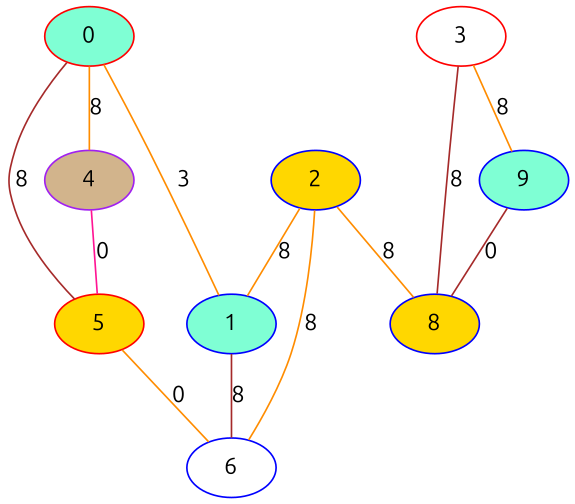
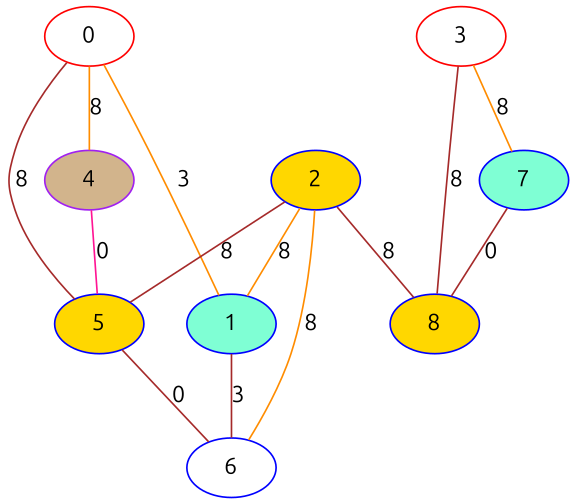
(89, 36) -> (89, 36)
(524, 180) -> (524, 180)
none -> (211, 250)
(375, 252) -> (375, 252)
(99, 324) -> (99, 324)
(166, 396) -> (166, 396)
(239, 396) -> (239, 396)
